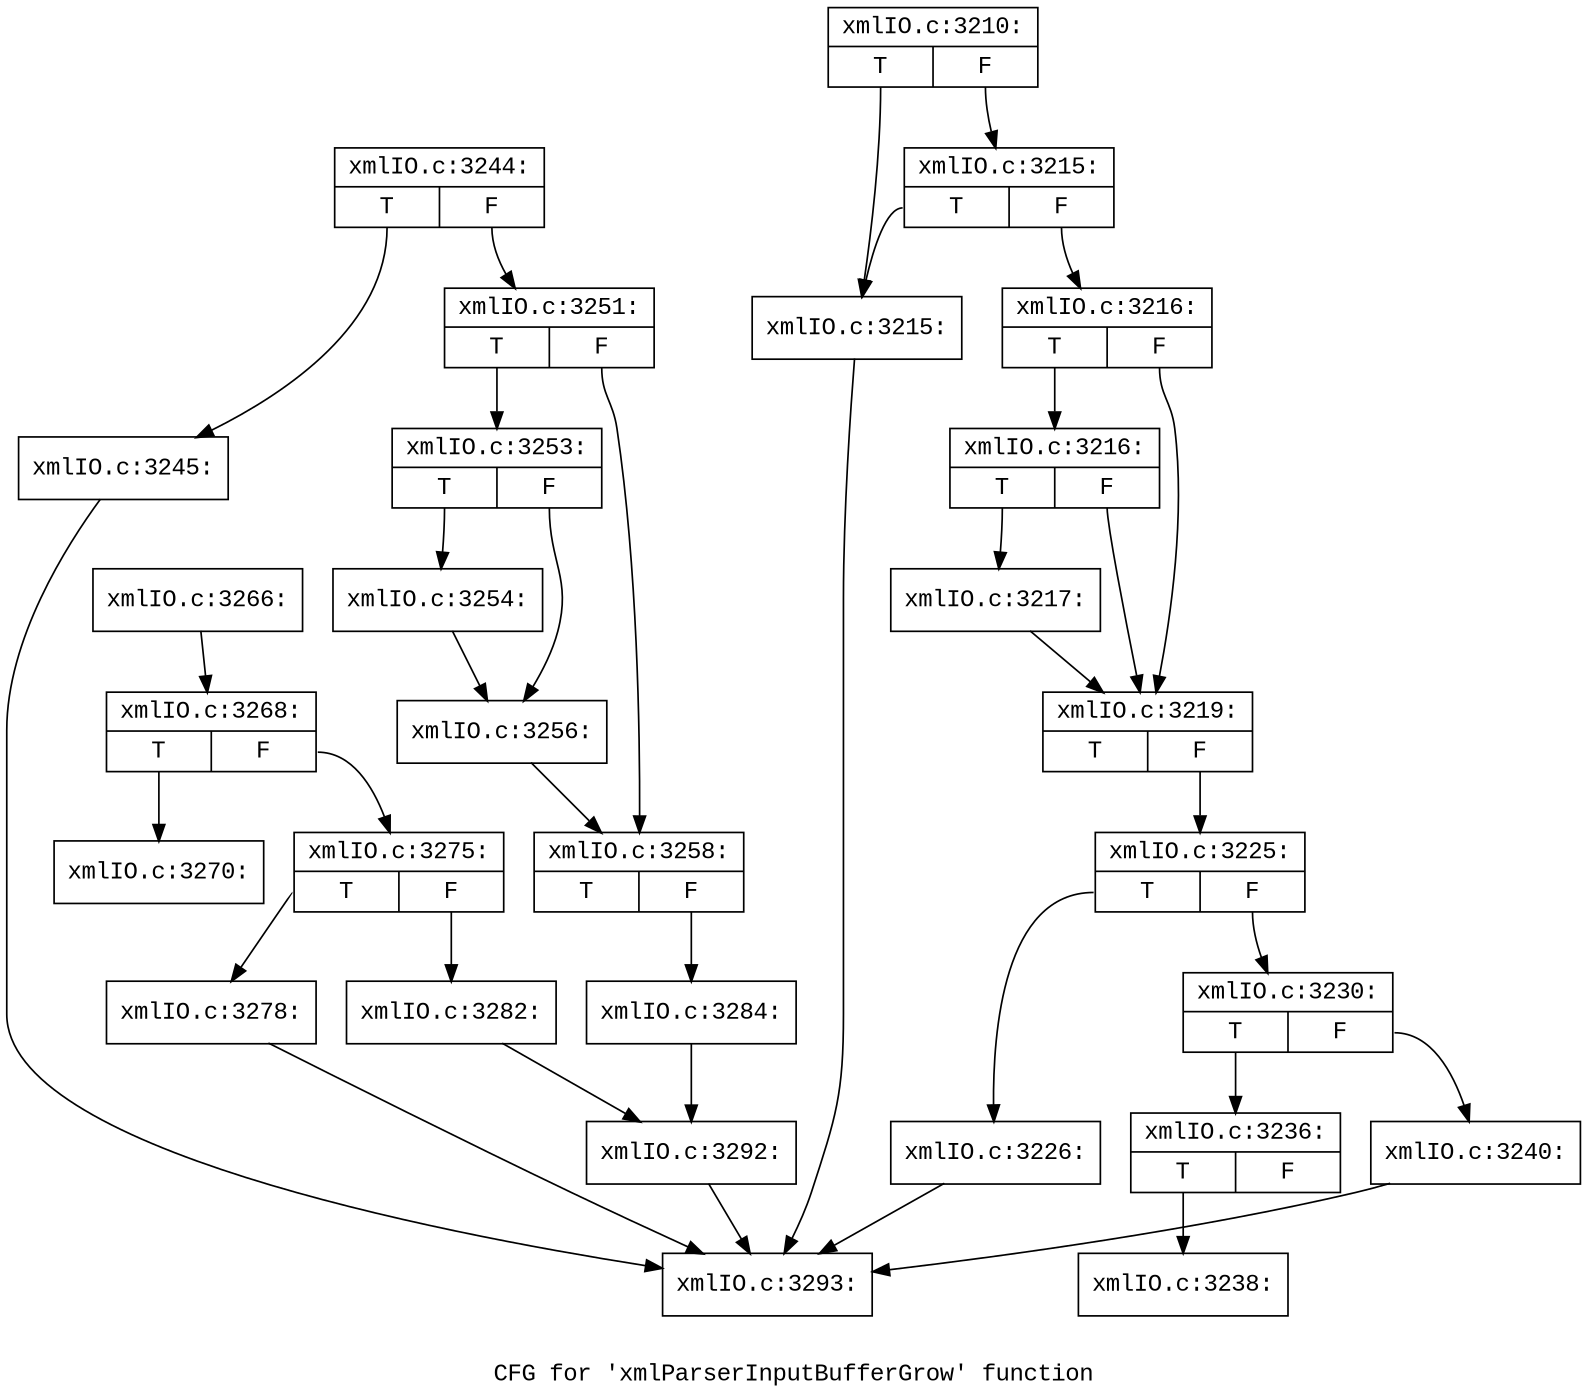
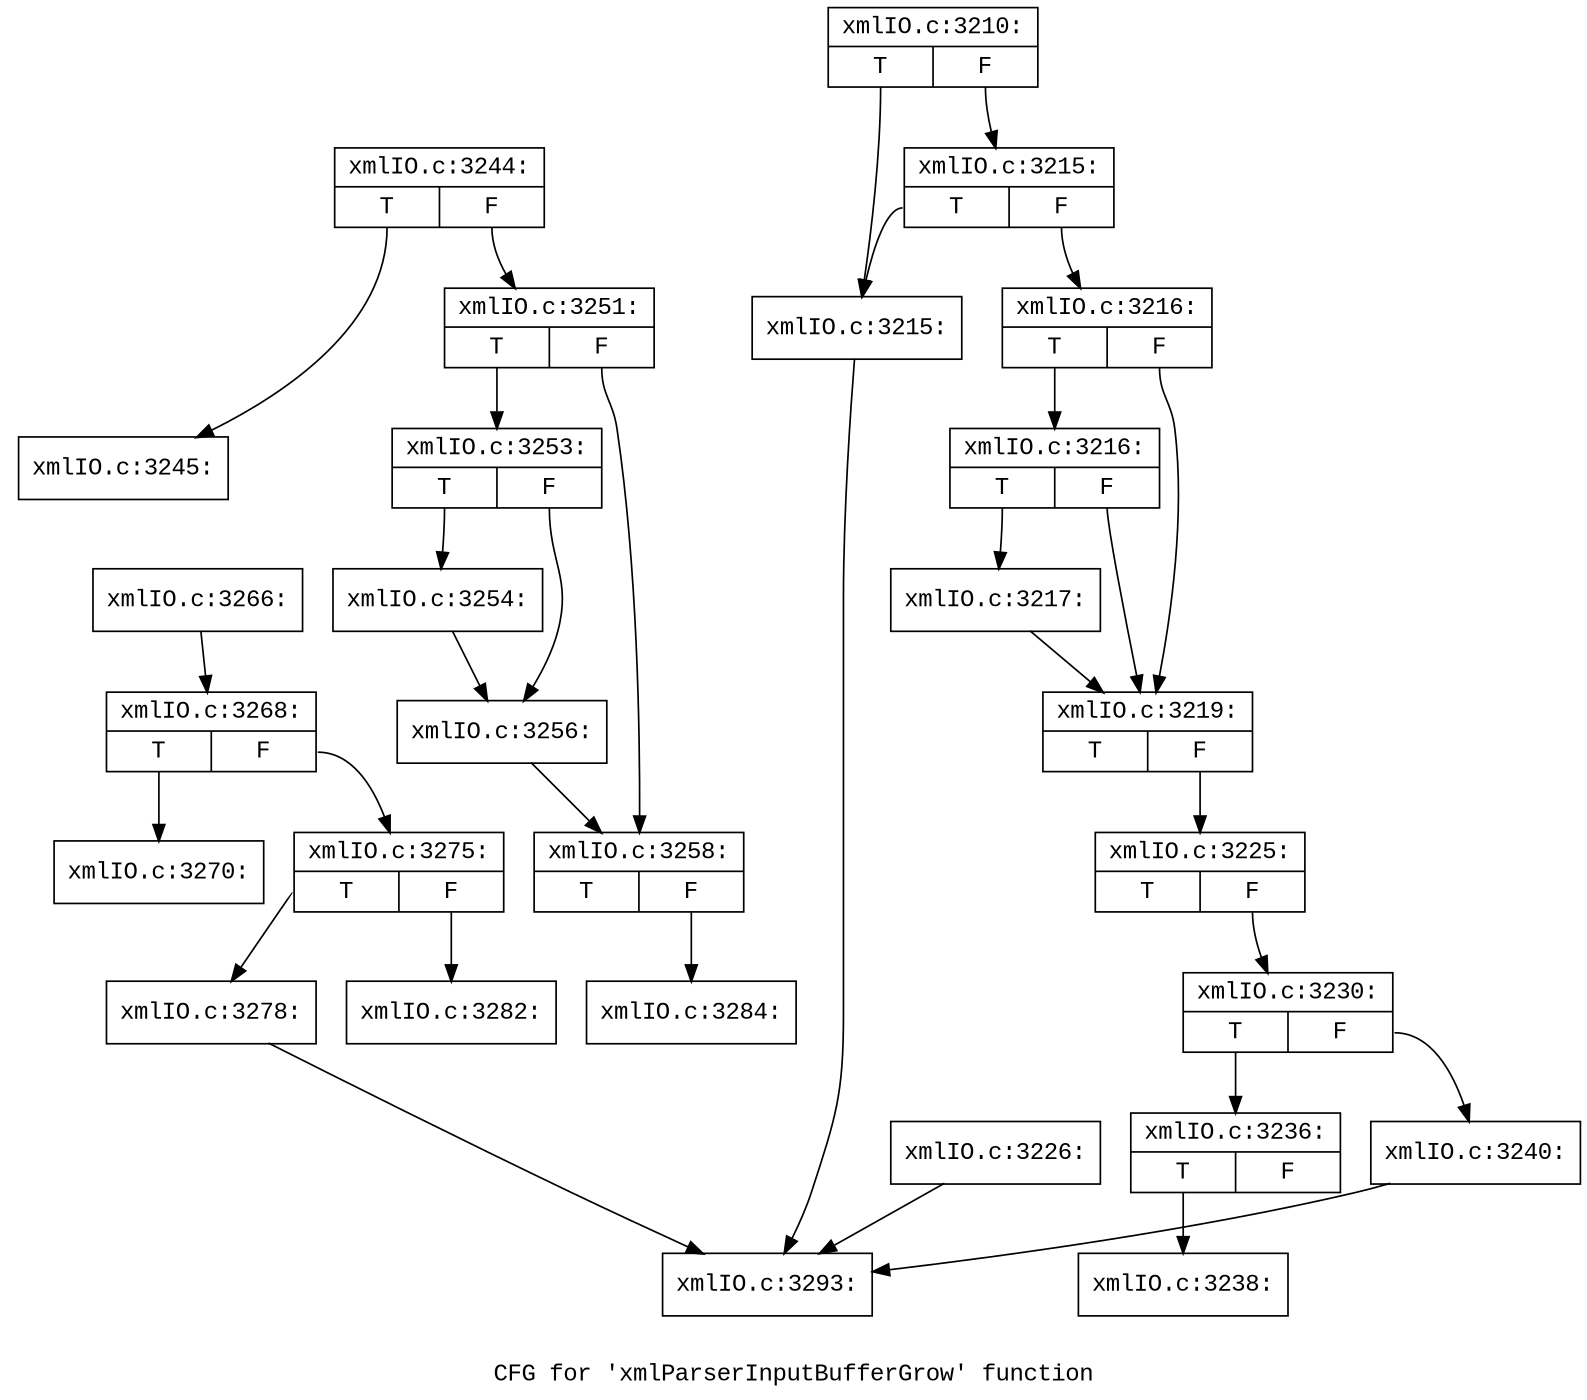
(1008, 977) -> none
(53, 1085) -> none
(691, 1153) -> none
